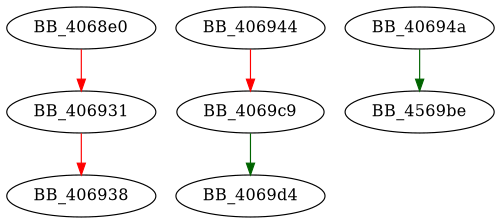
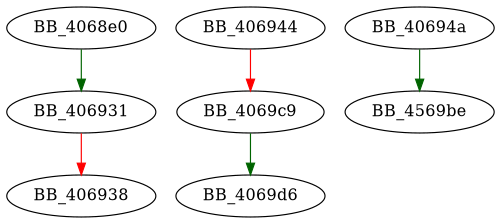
(81, 64) -> (81, 64)
(250, 196) -> (250, 196)
